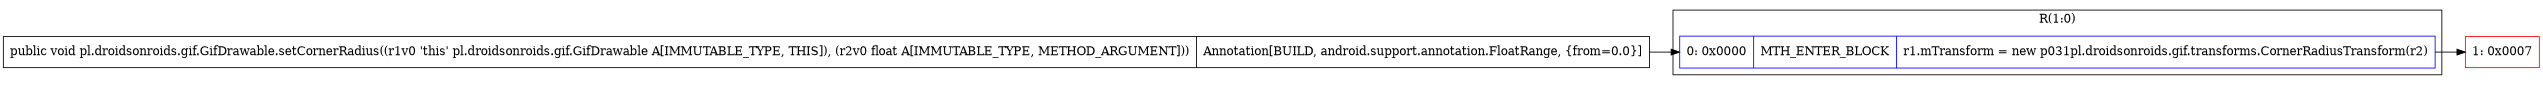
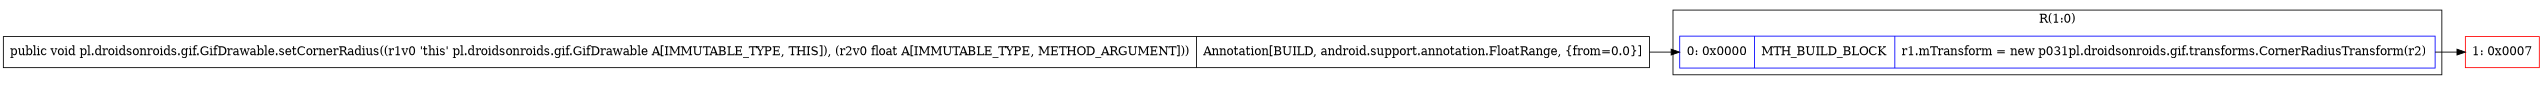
(1825, 52) -> (1824, 52)
